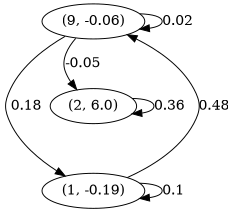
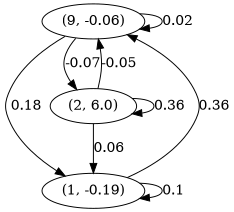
(83, 64) -> (83, 64)
none -> (101, 69)
(214, 106) -> (214, 106)
none -> (93, 144)
